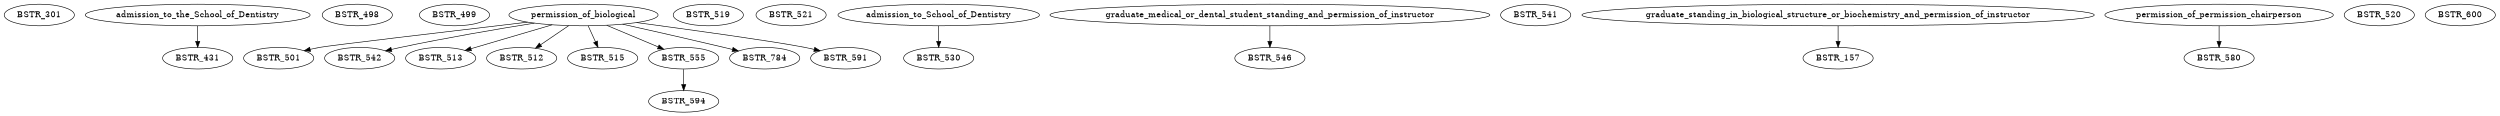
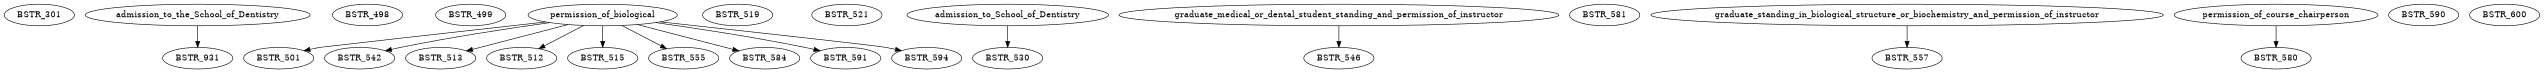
(1536, 15) -> (1605, 15)
(2219, 15) -> (2276, 15)
(2379, 15) -> (2424, 15)
(198, 58) -> (198, 58)
(765, 58) -> (765, 58)
(1838, 58) -> (1907, 58)
(684, 77) -> (778, 35)
